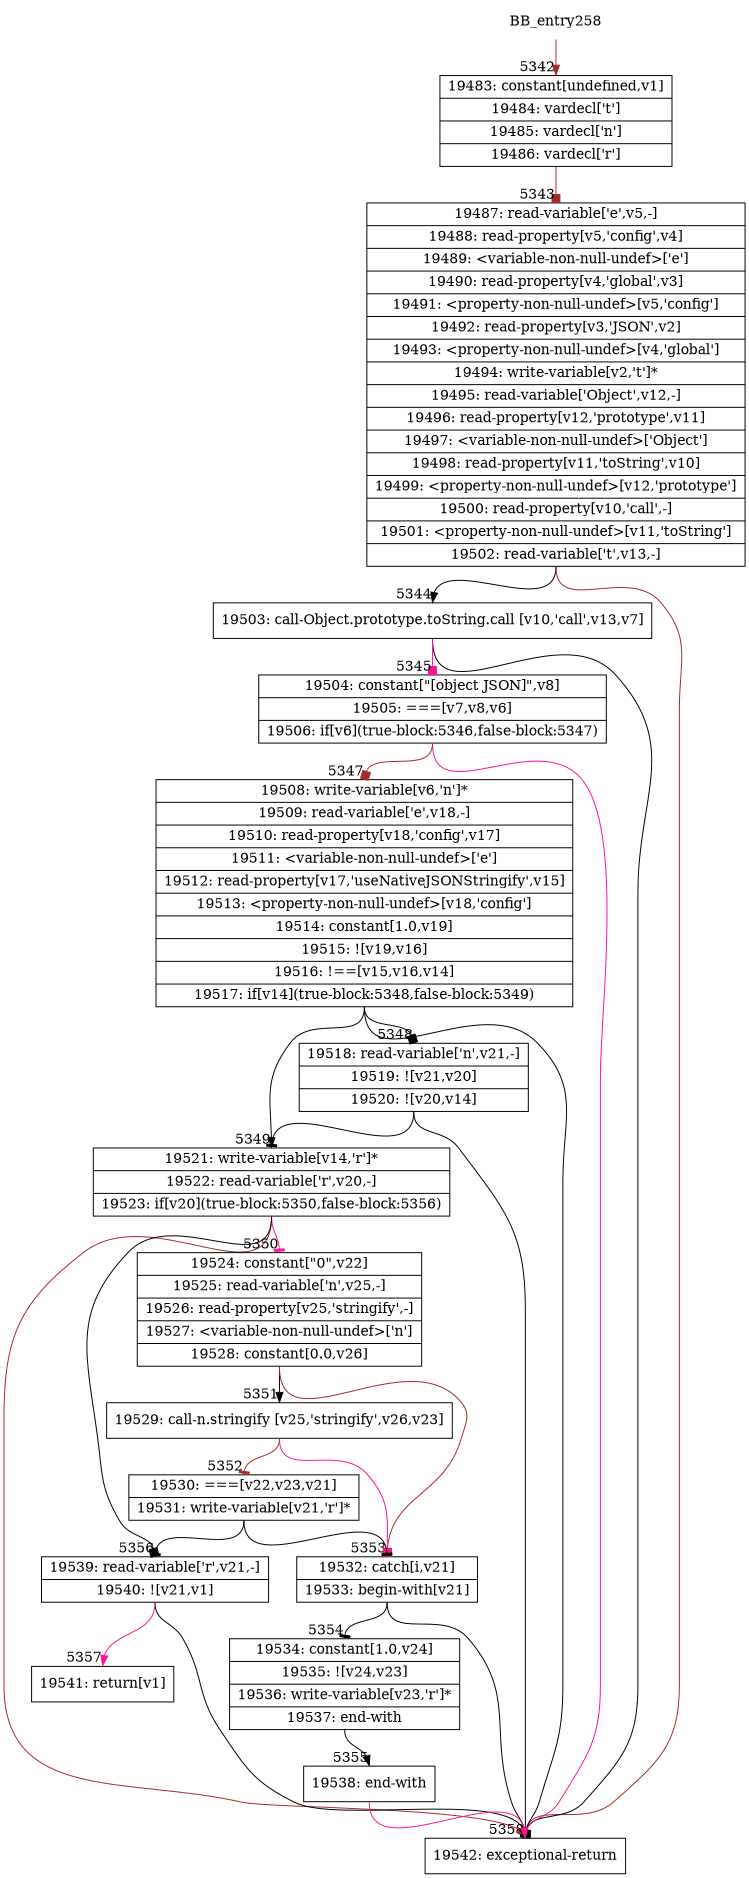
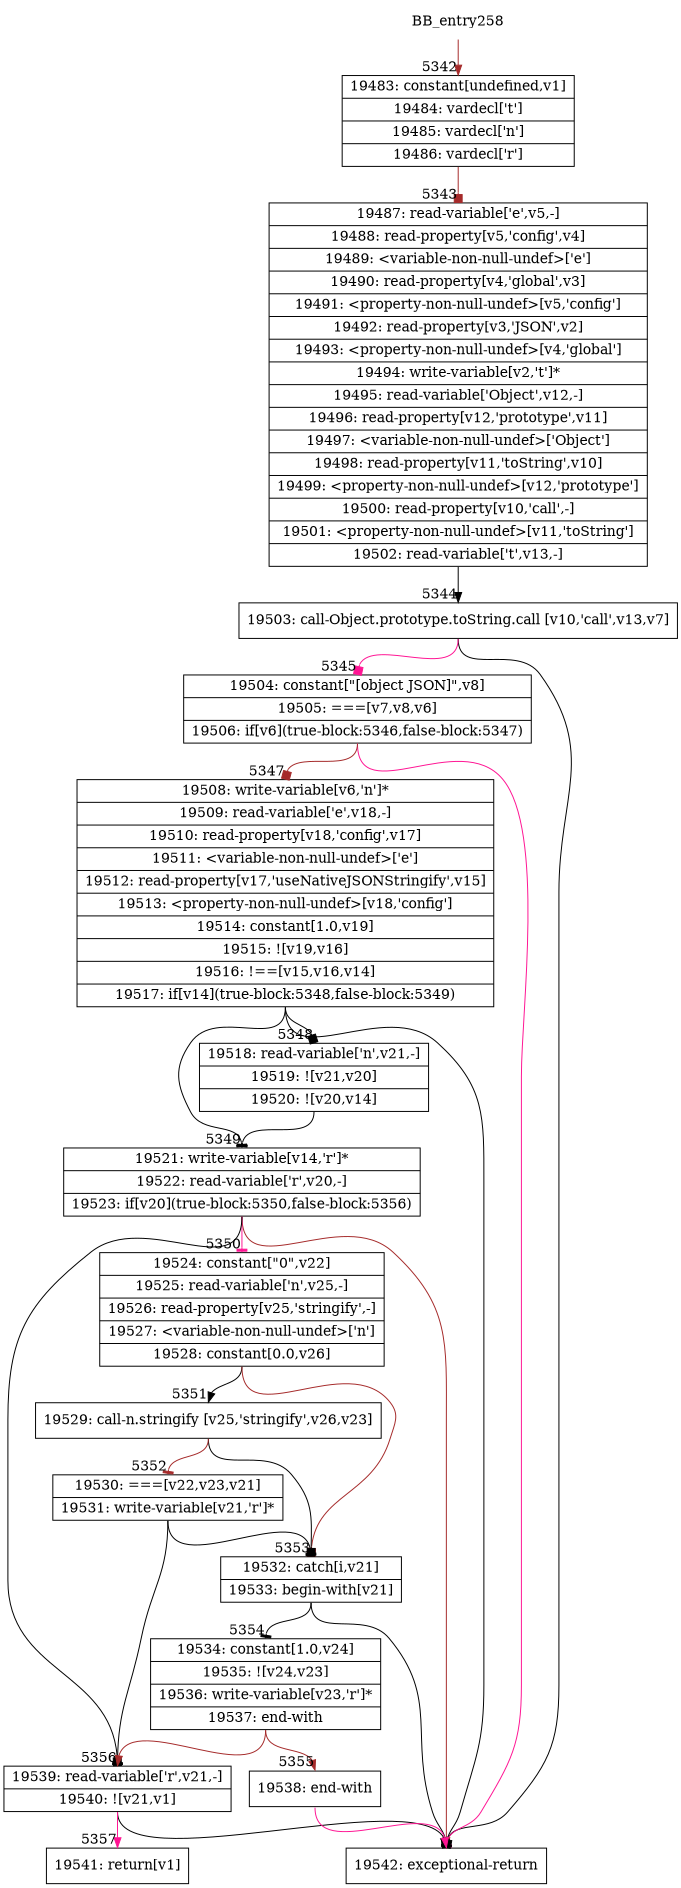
(288, 1047) -> (184, 1053)
(679, 1197) -> none
(525, 1451) -> none
(357, 1466) -> (283, 1468)
(494, 1683) -> (416, 1690)
(353, 1745) -> (285, 1749)
none -> (196, 1749)
